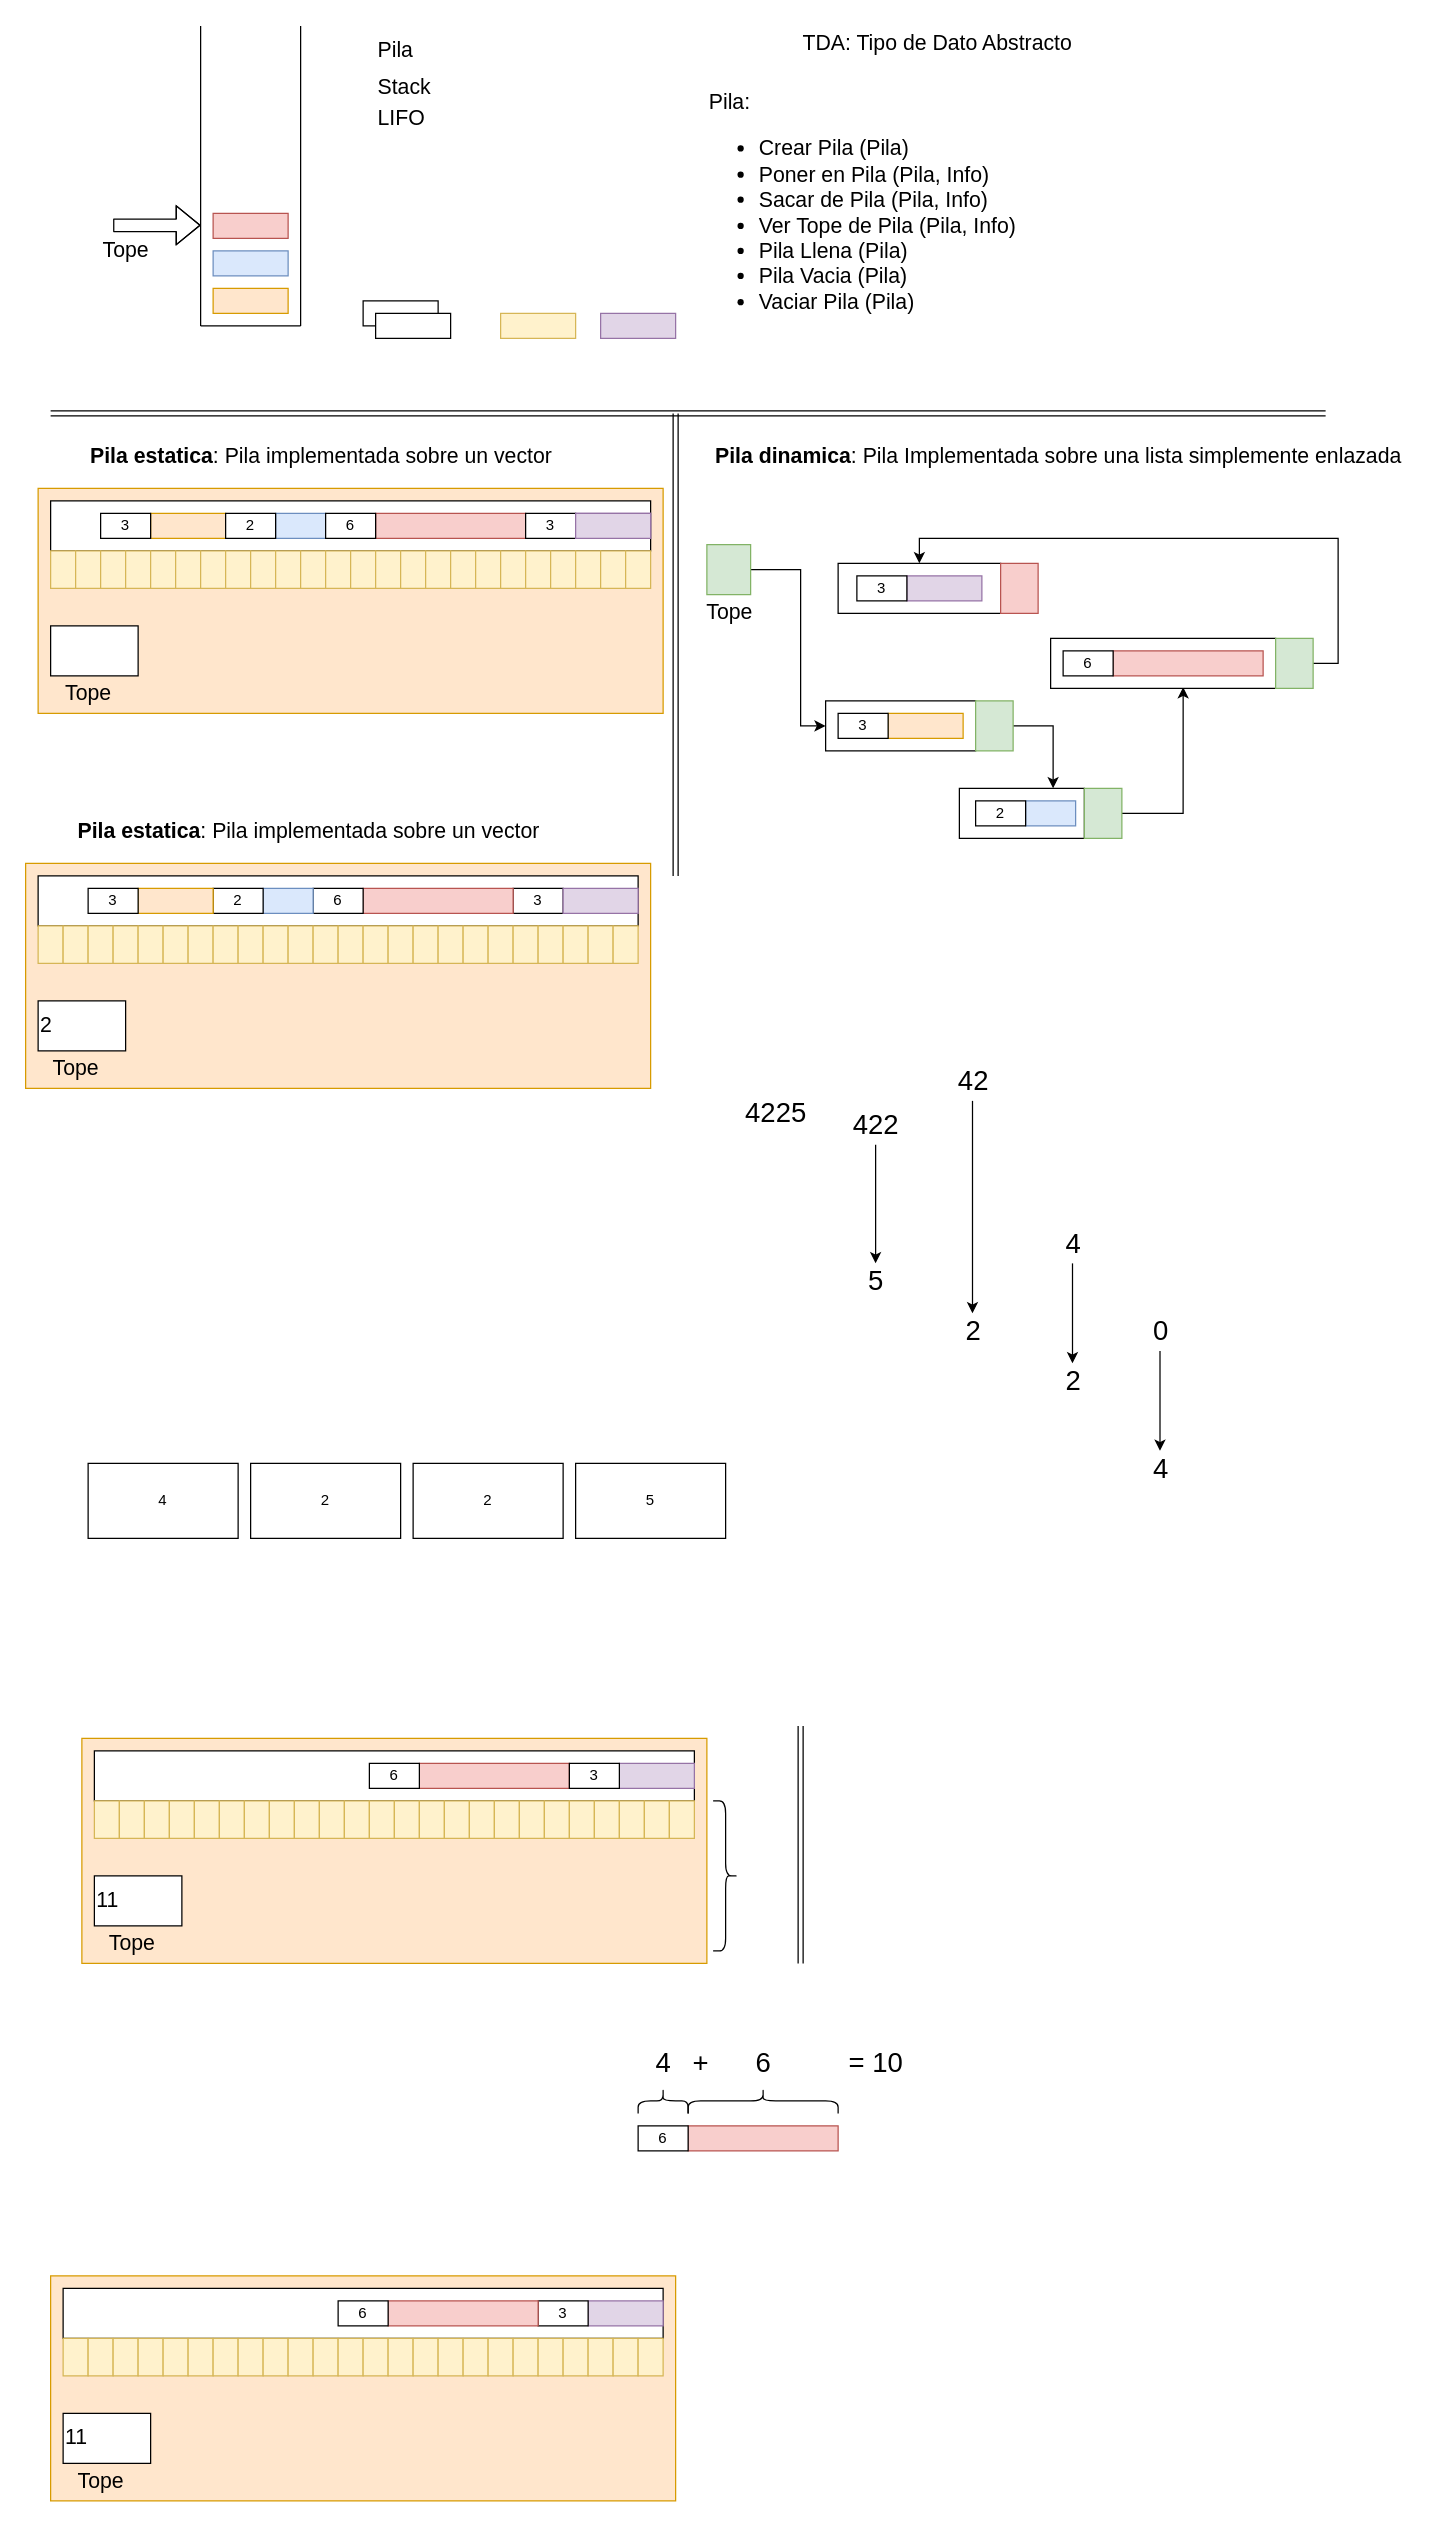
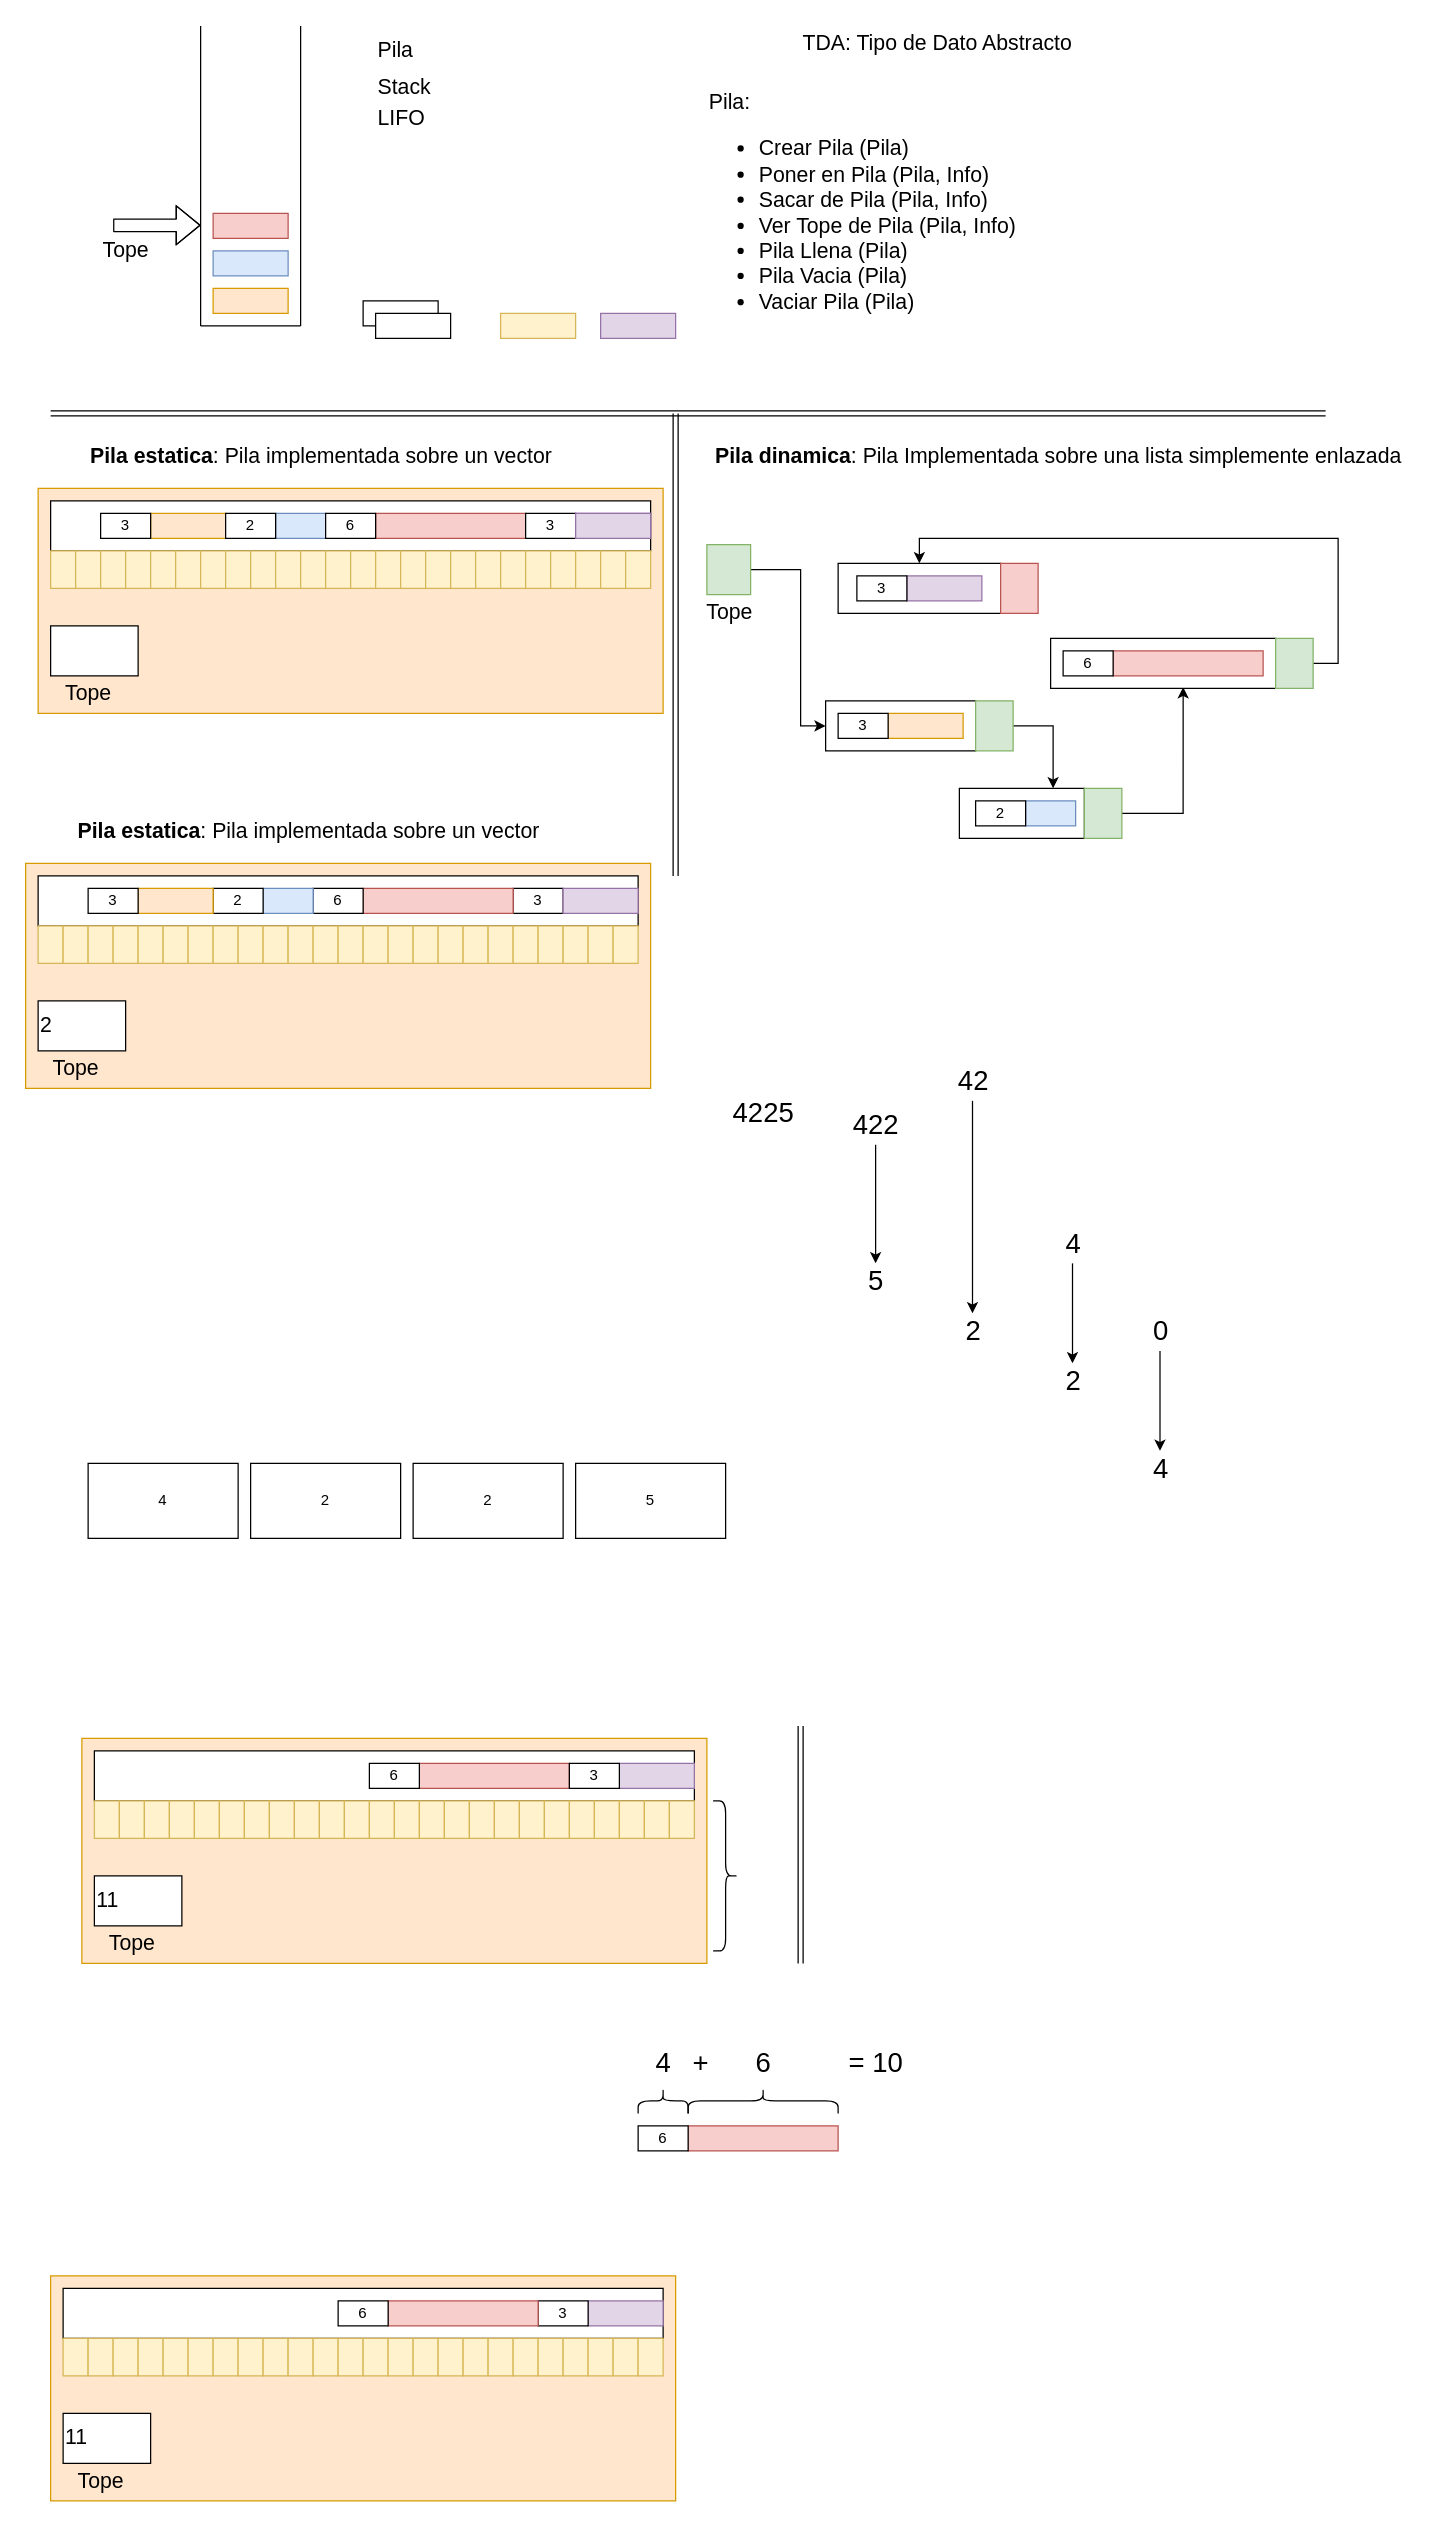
(776, 1113) -> (763, 1113)
